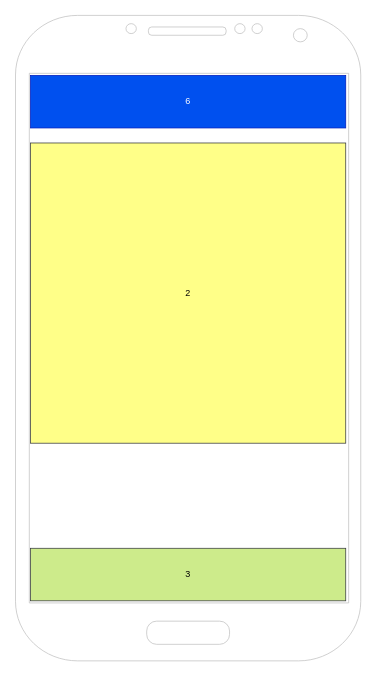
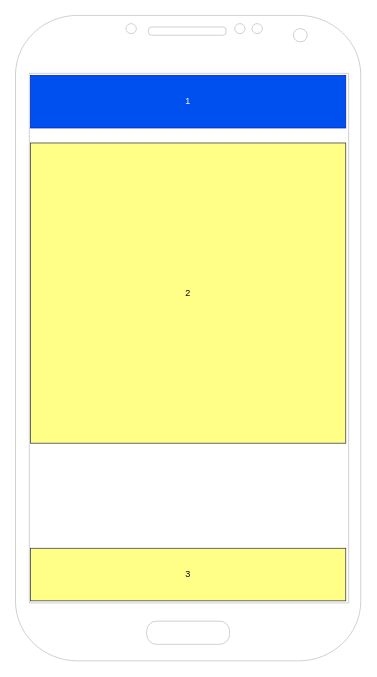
(188, 102) -> (188, 102)
(188, 574) -> (188, 574)
